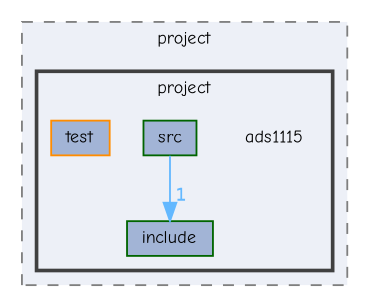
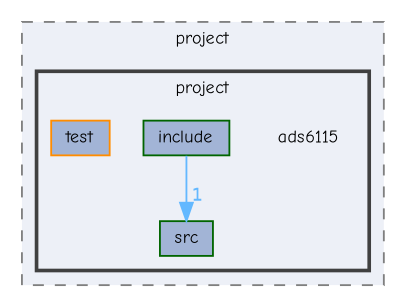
(274, 138) -> (309, 138)
(170, 179) -> (186, 179)
